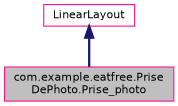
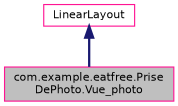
(89, 84) -> (89, 84)
